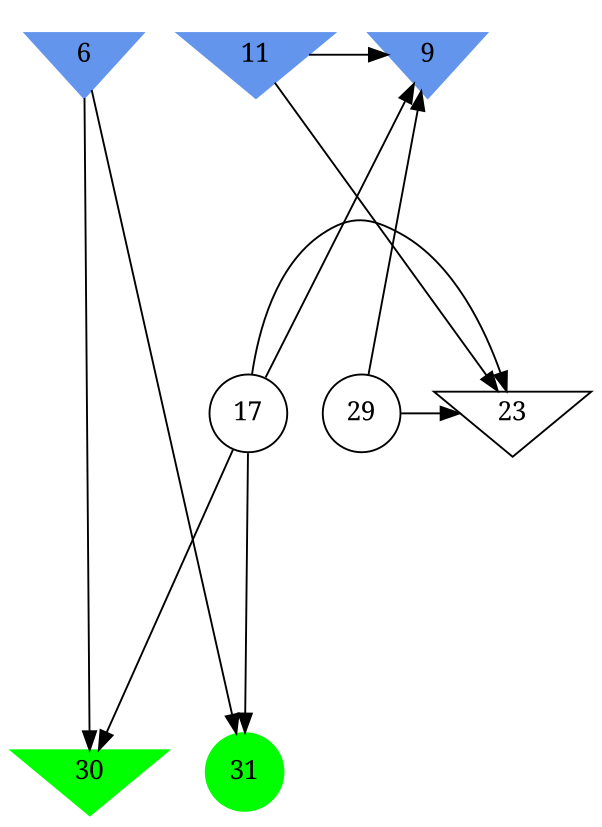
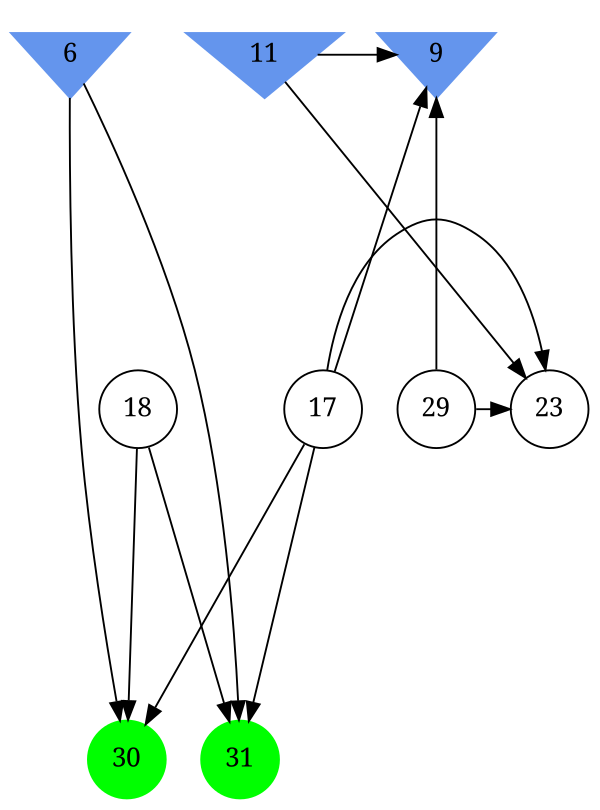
none -> (138, 409)
(513, 413) -> (550, 409)
(90, 772) -> (127, 760)
